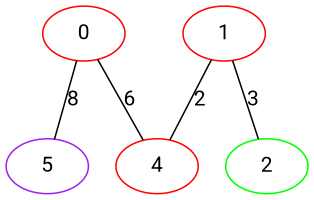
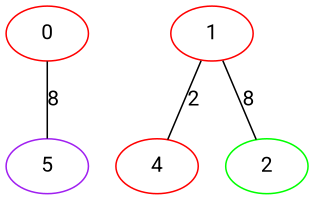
(120, 100) -> none
(253, 100) -> (249, 100)
